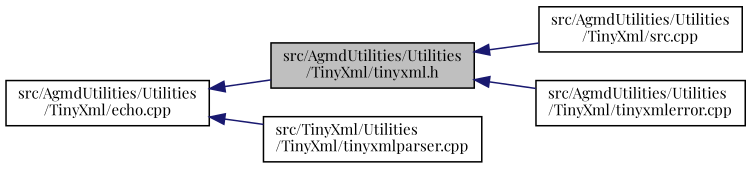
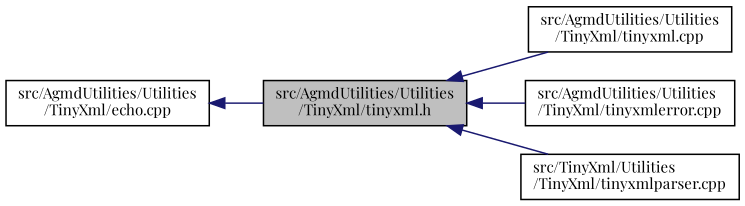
(641, 29) -> (630, 29)
(244, 122) -> (505, 142)
